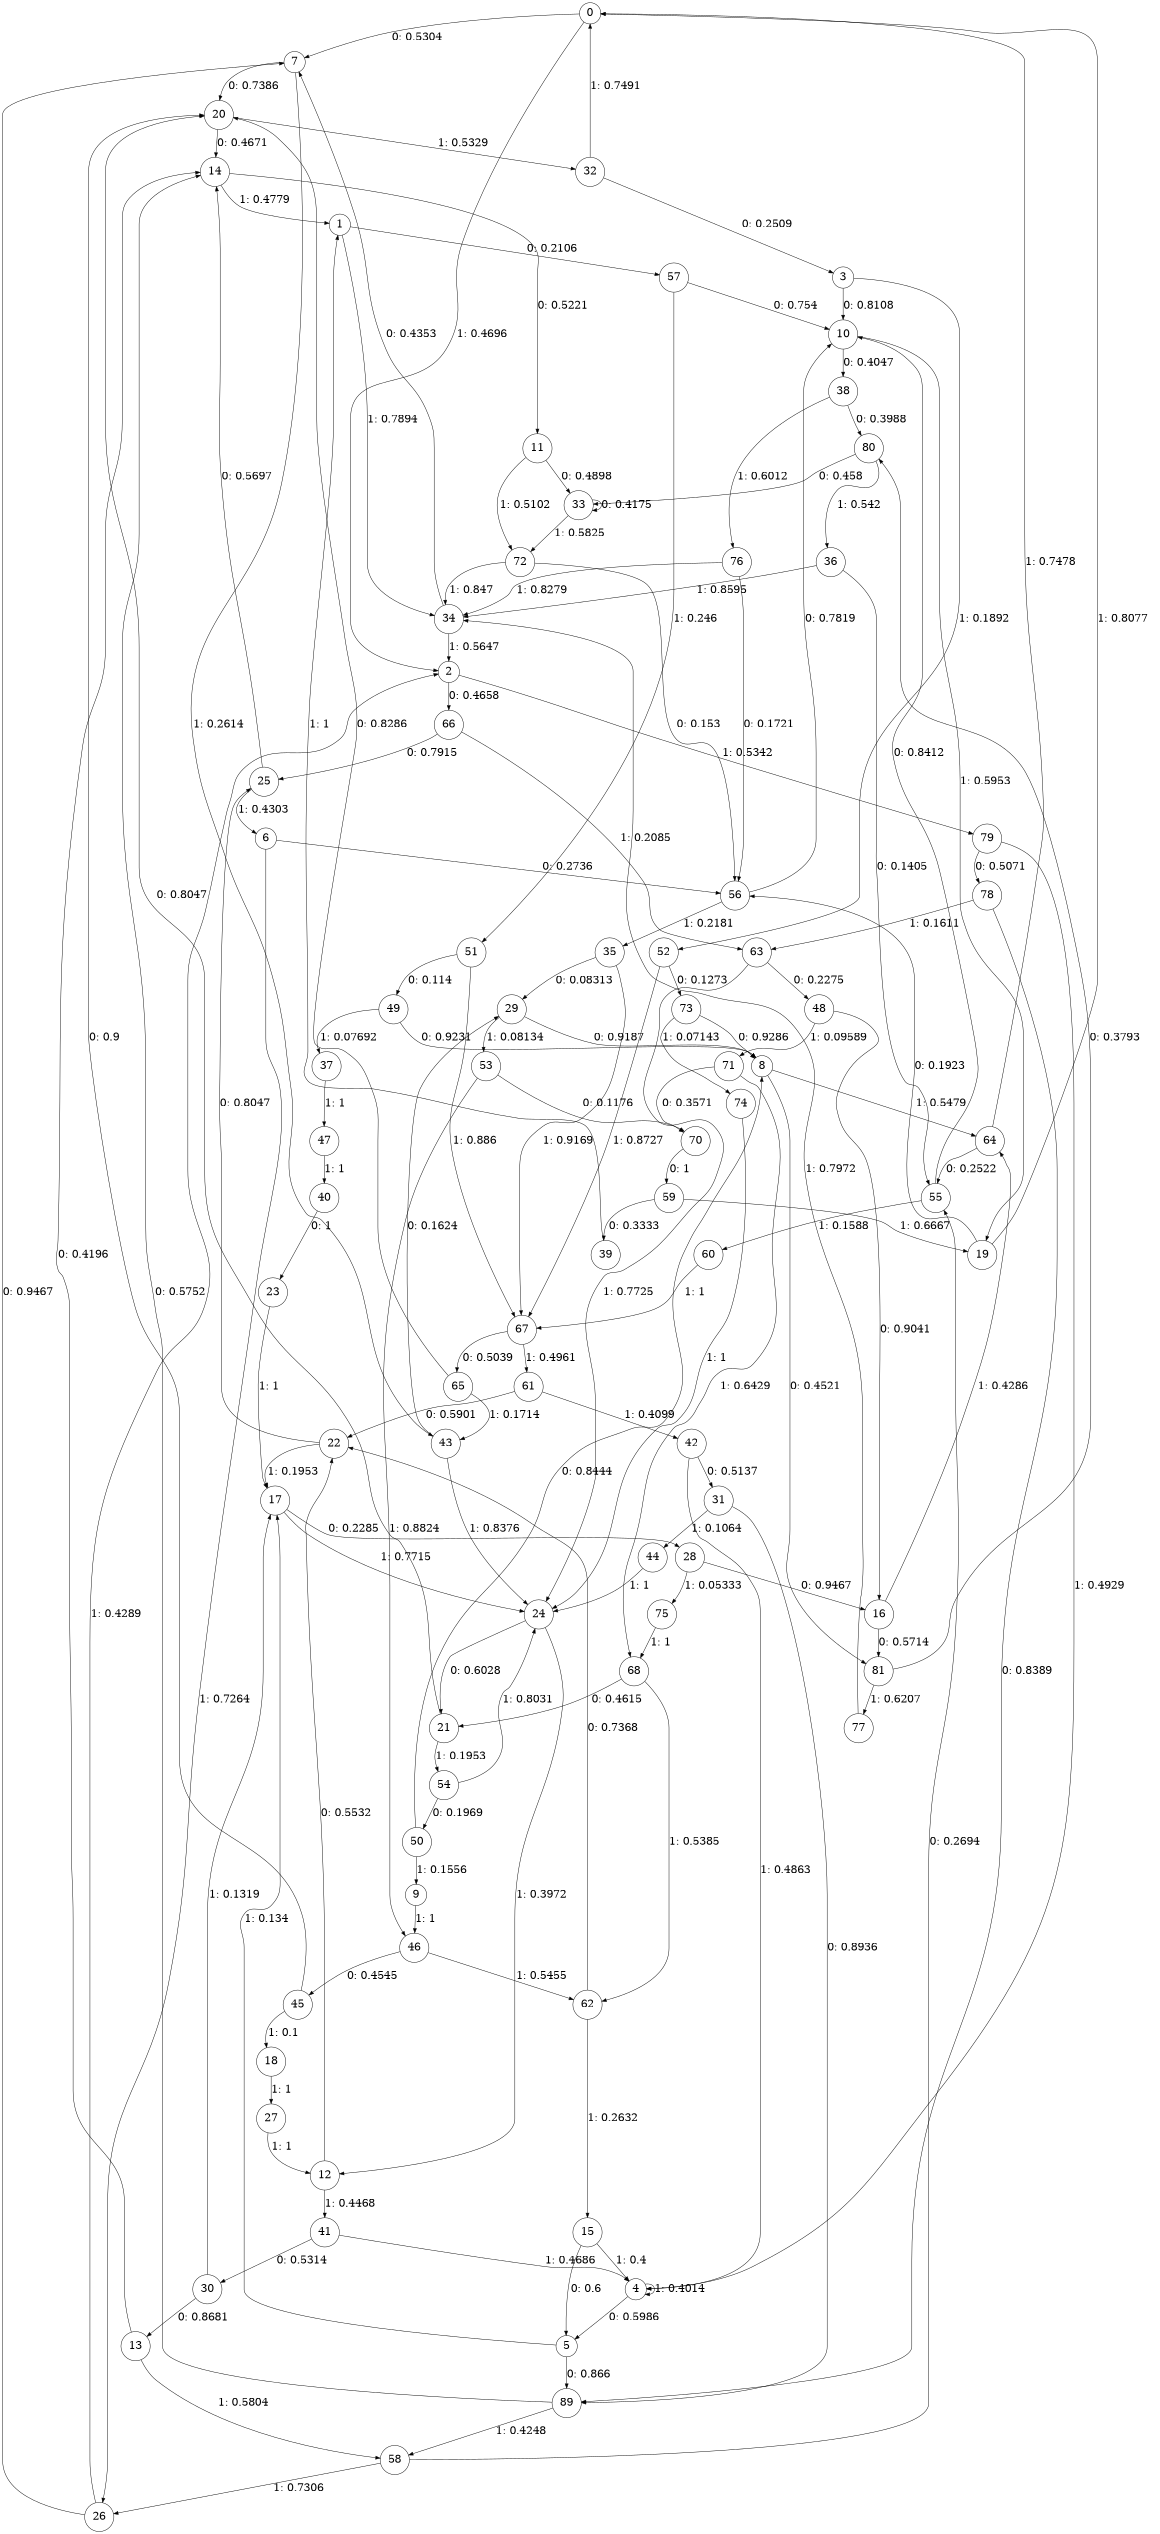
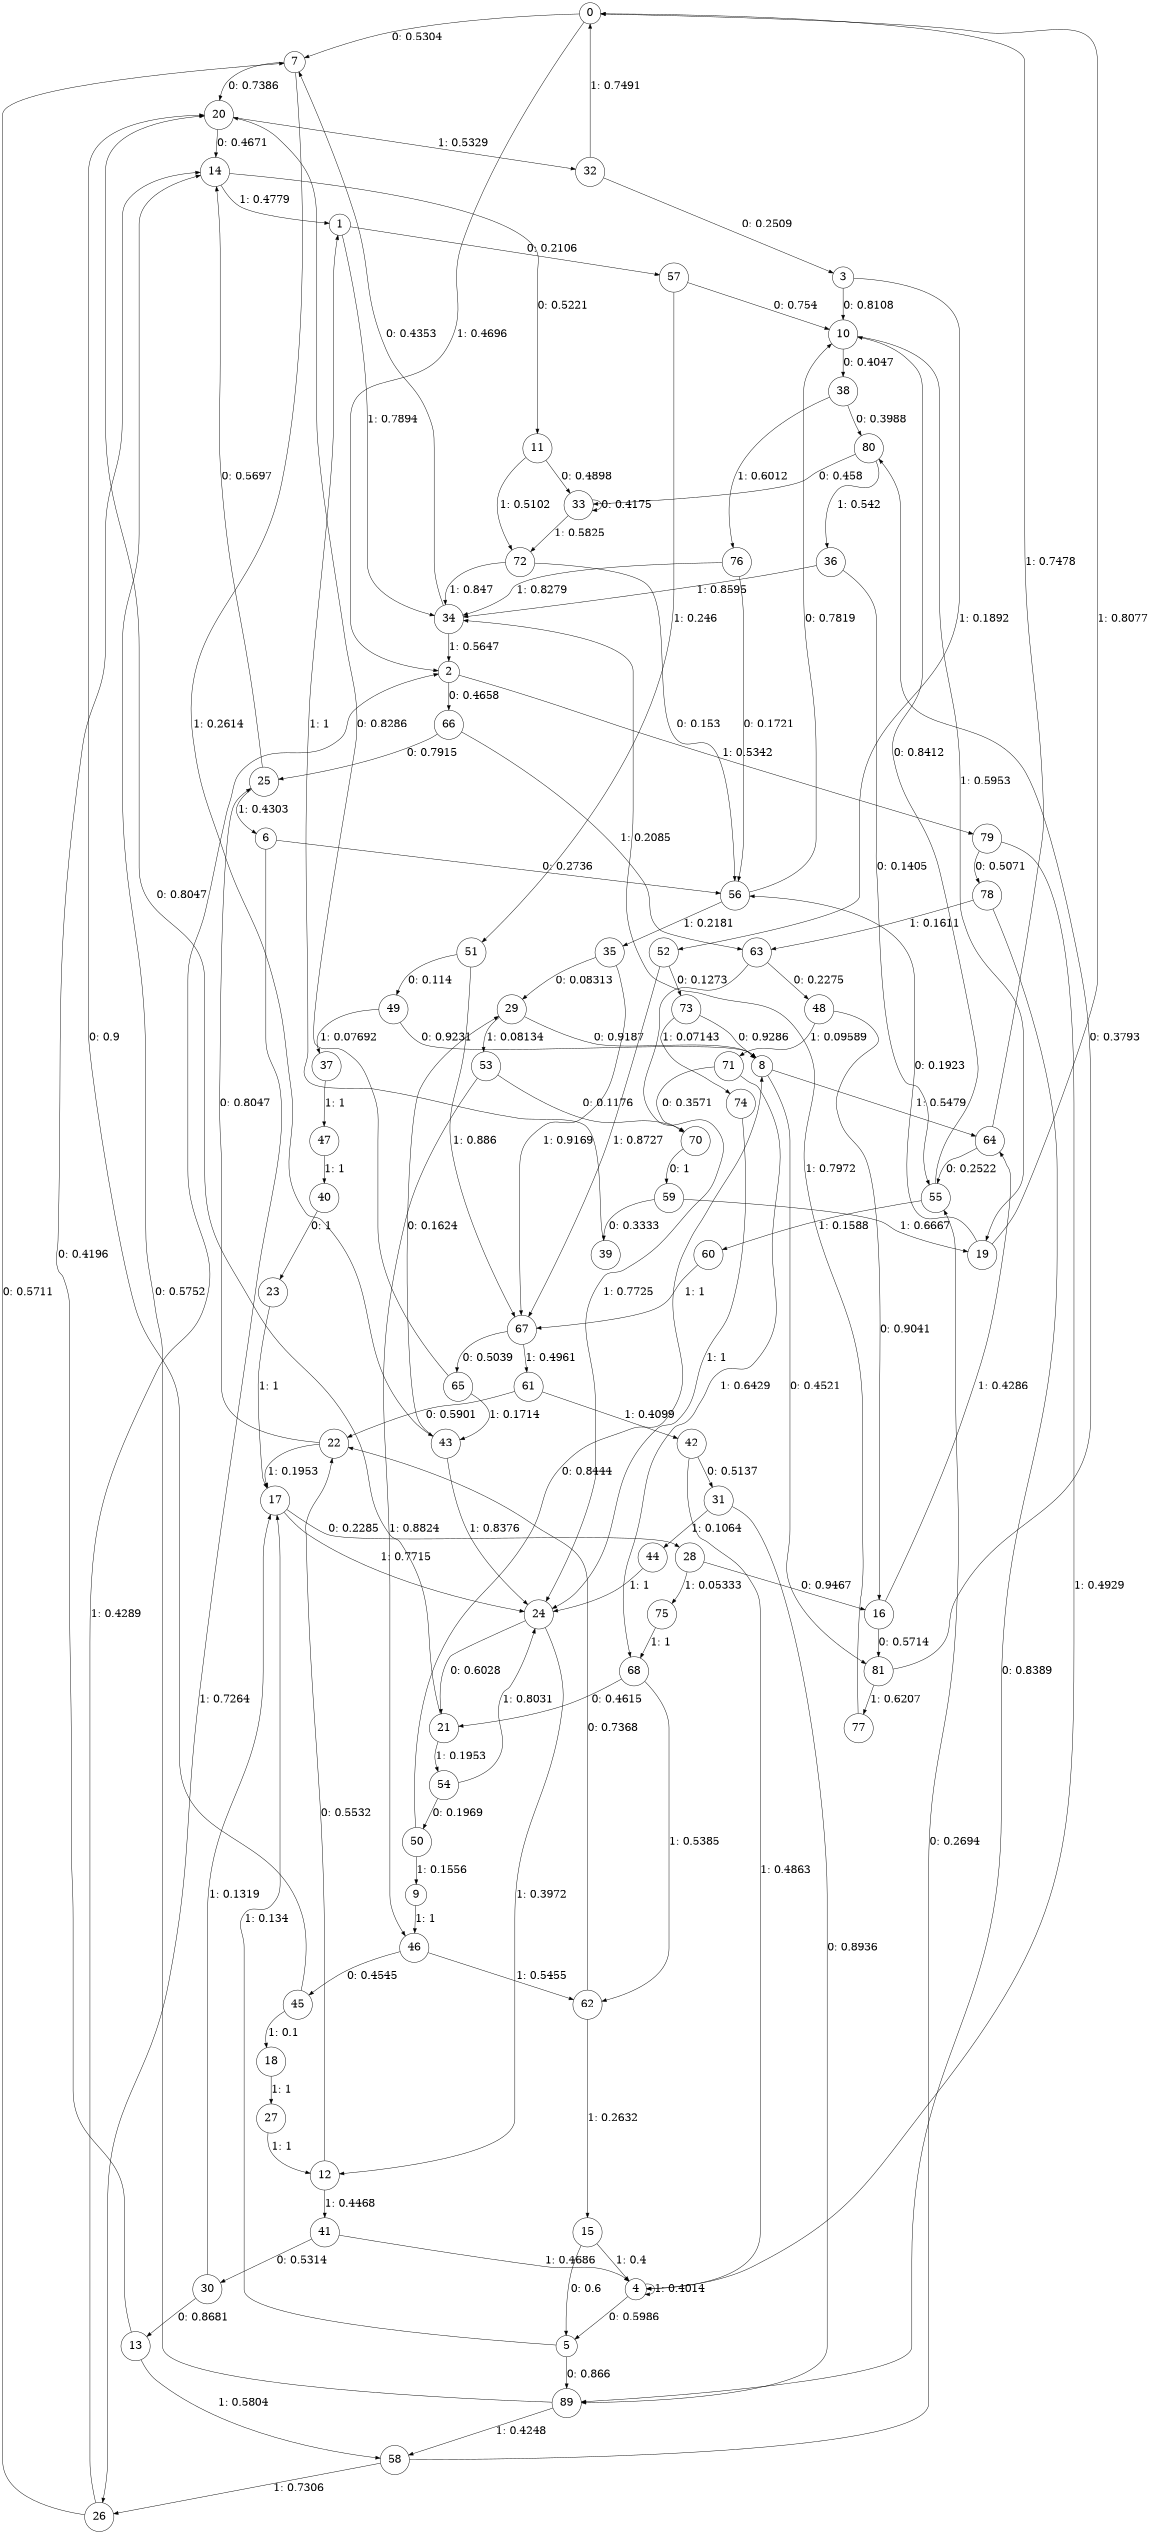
(33, 1292) -> (33, 1292)
